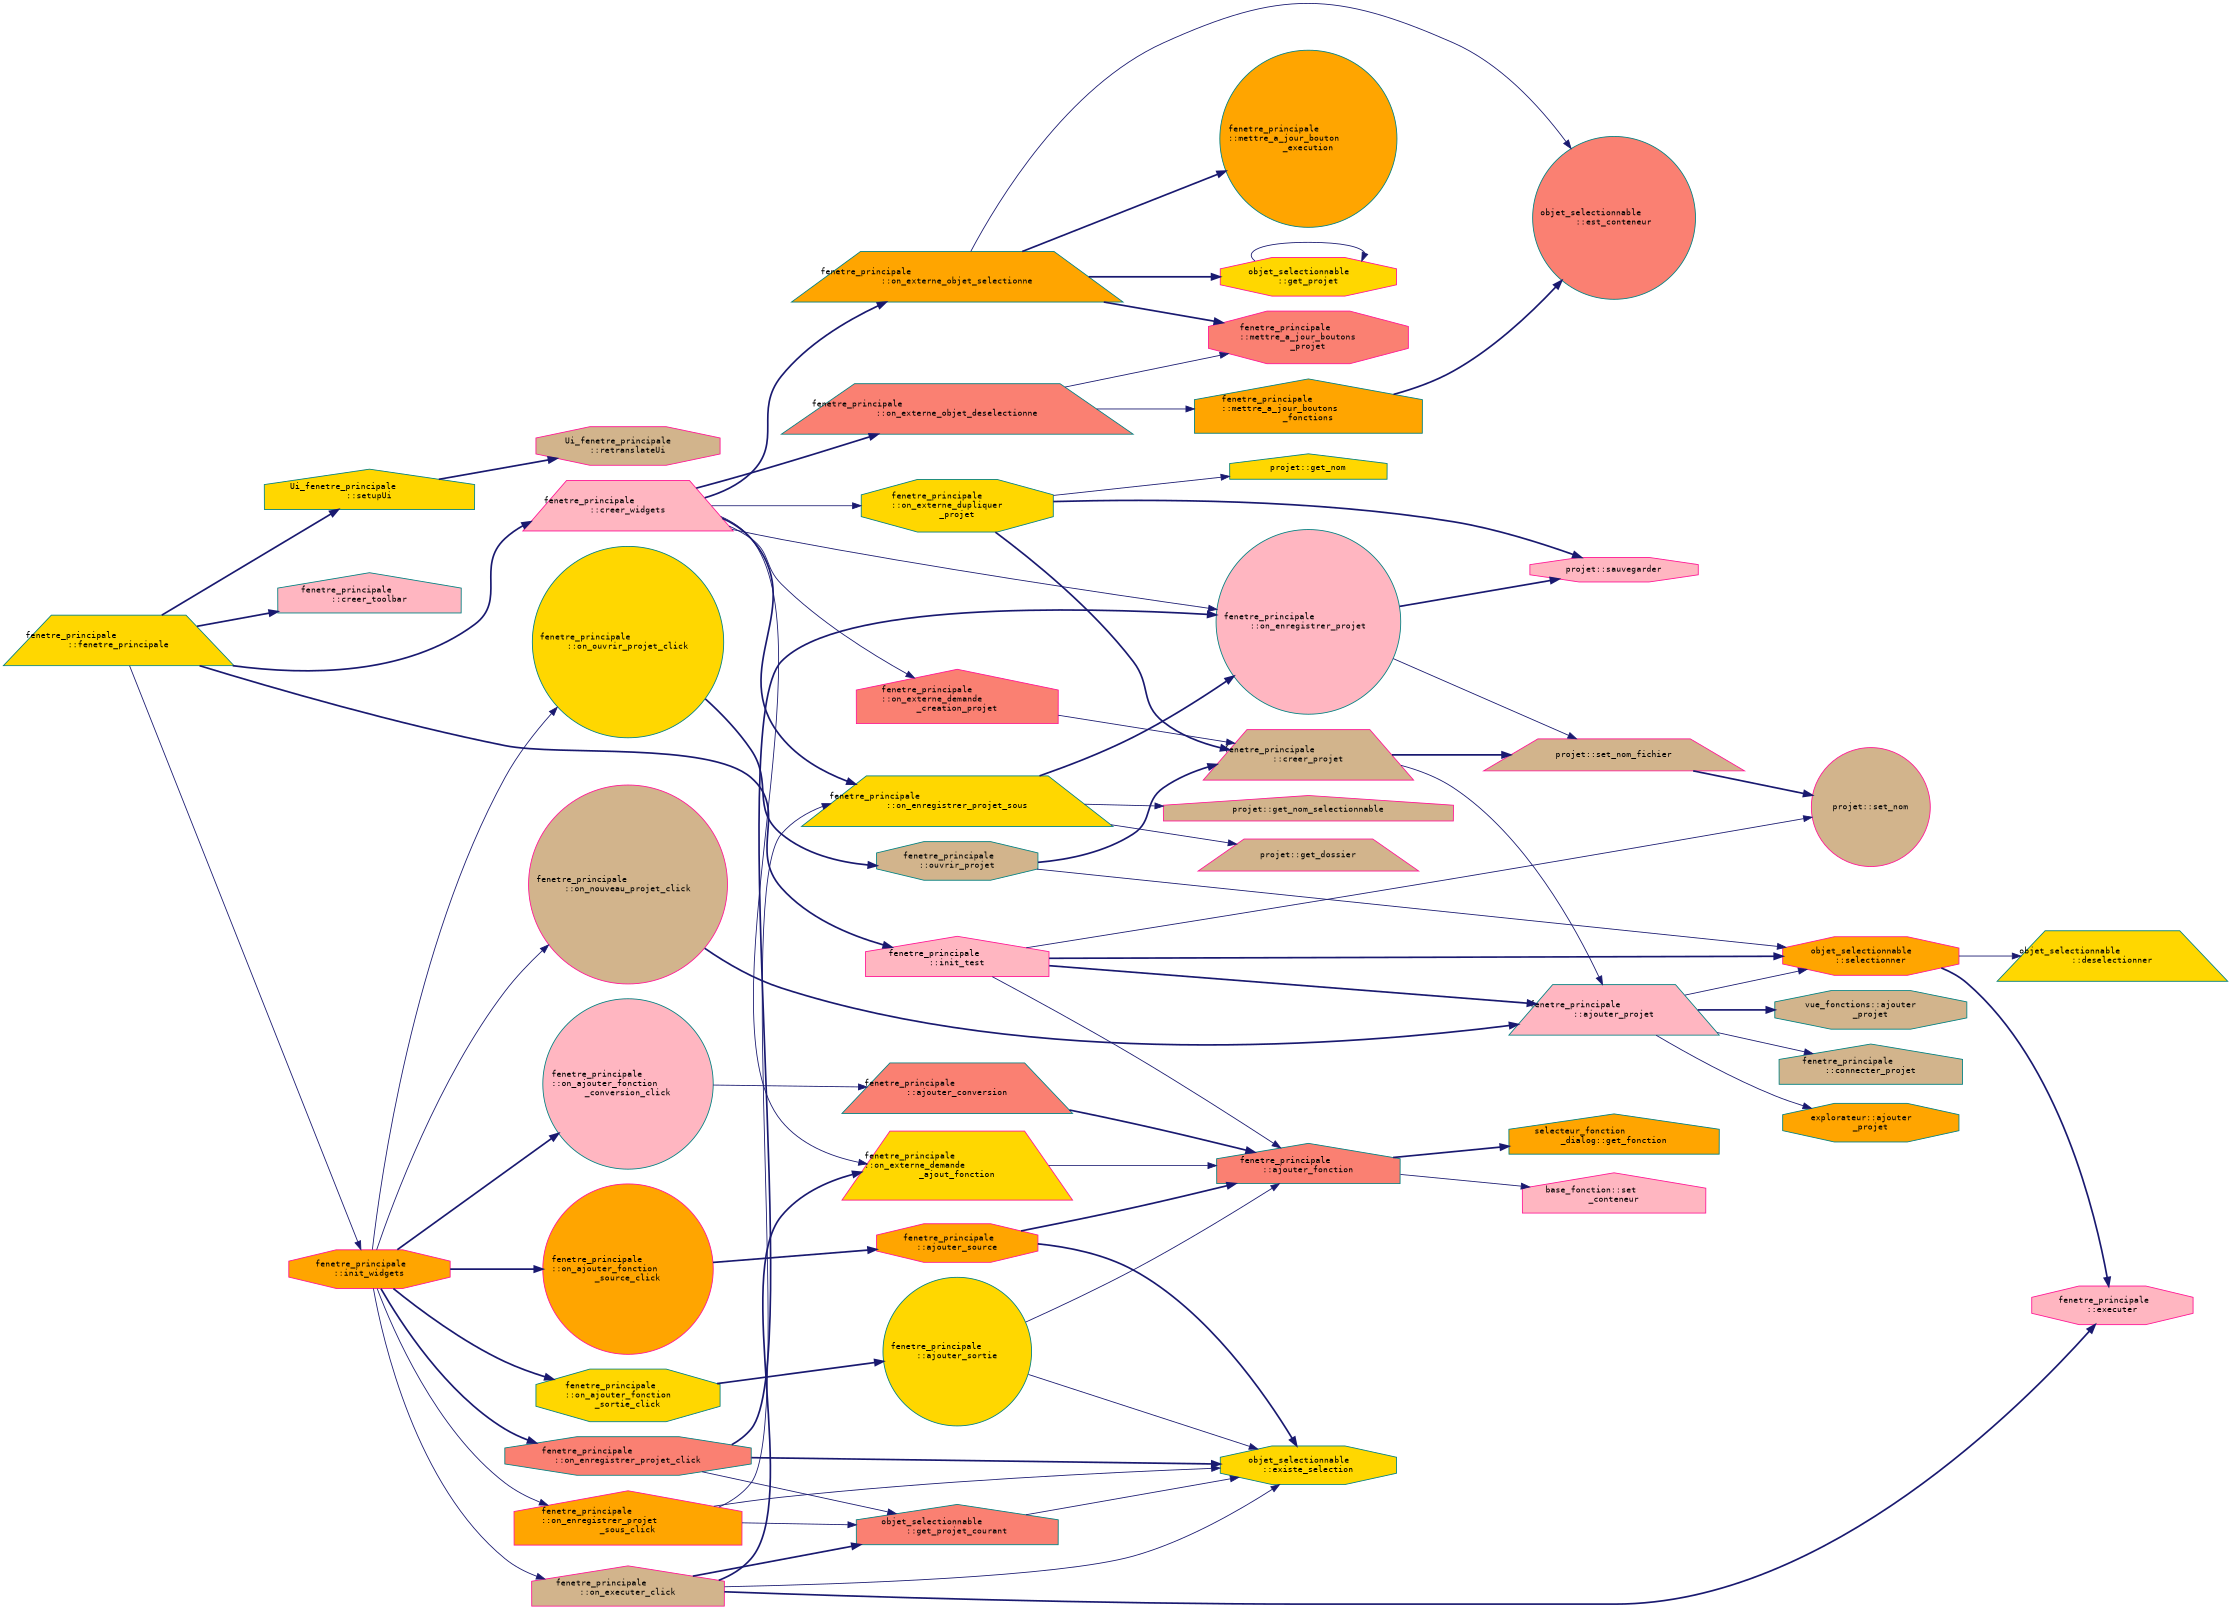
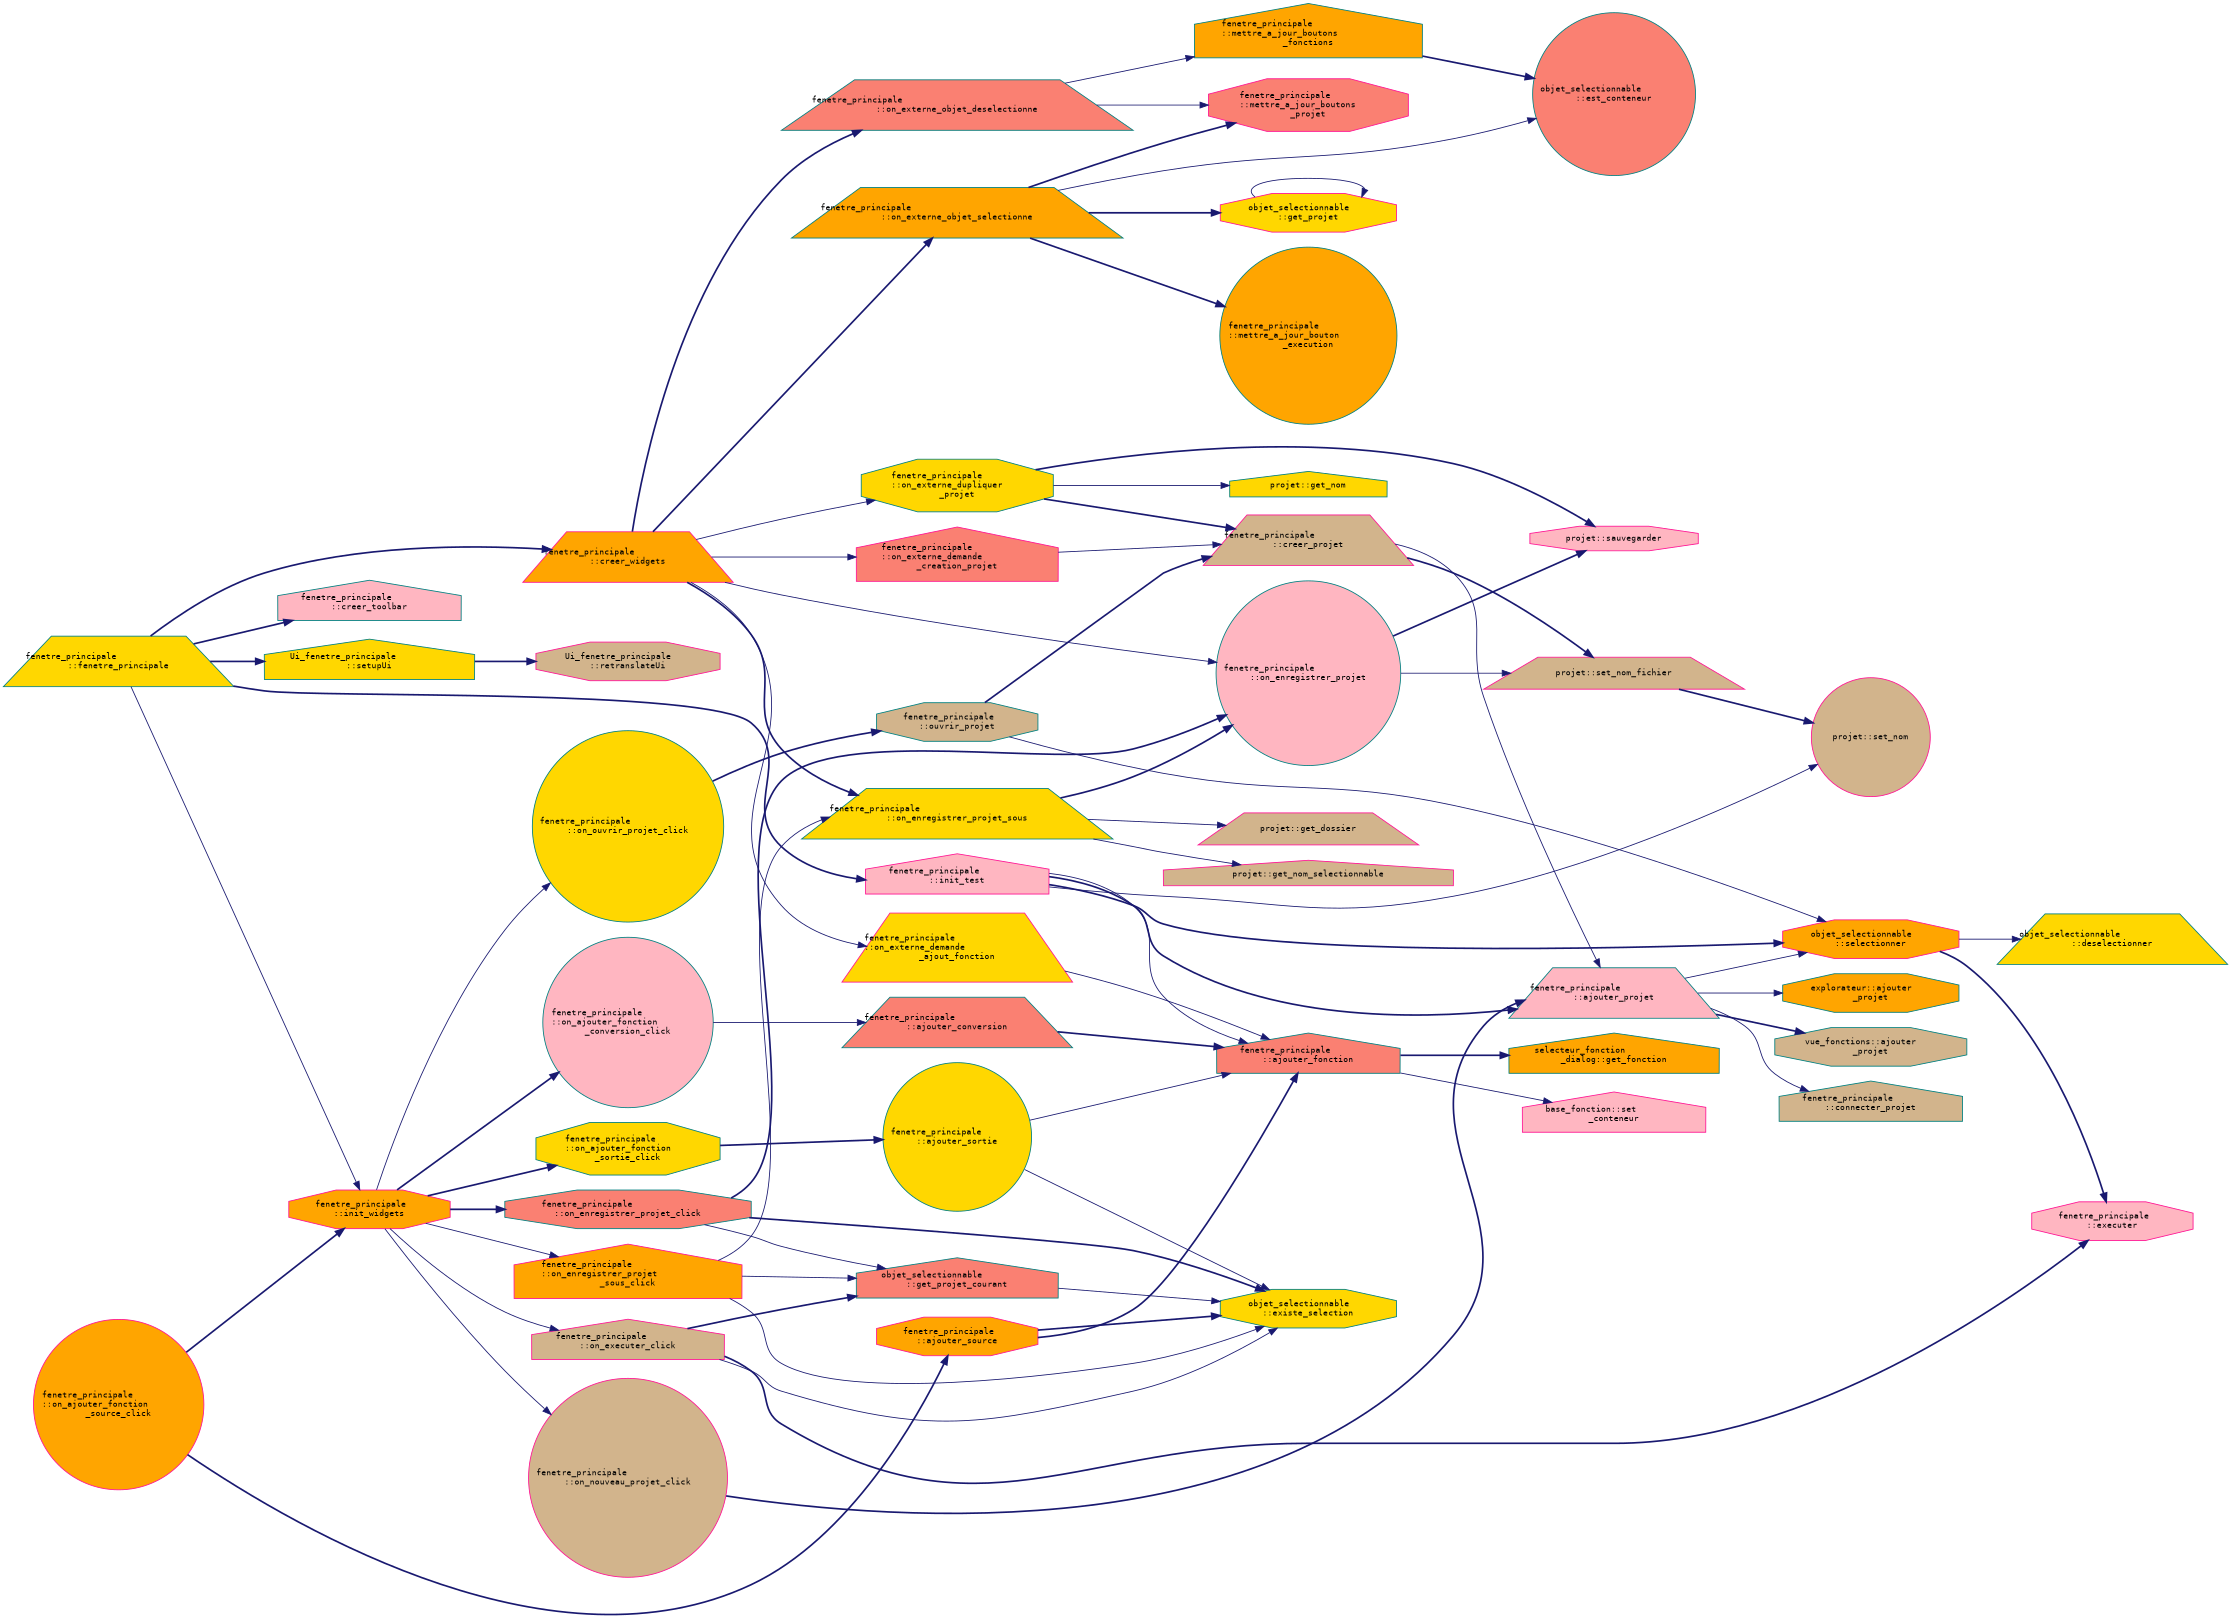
(628, 506) -> (628, 557)
(492, 1269) -> (262, 1293)
(769, 1436) -> none
